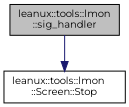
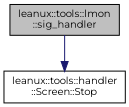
(65, 87) -> (65, 87)
